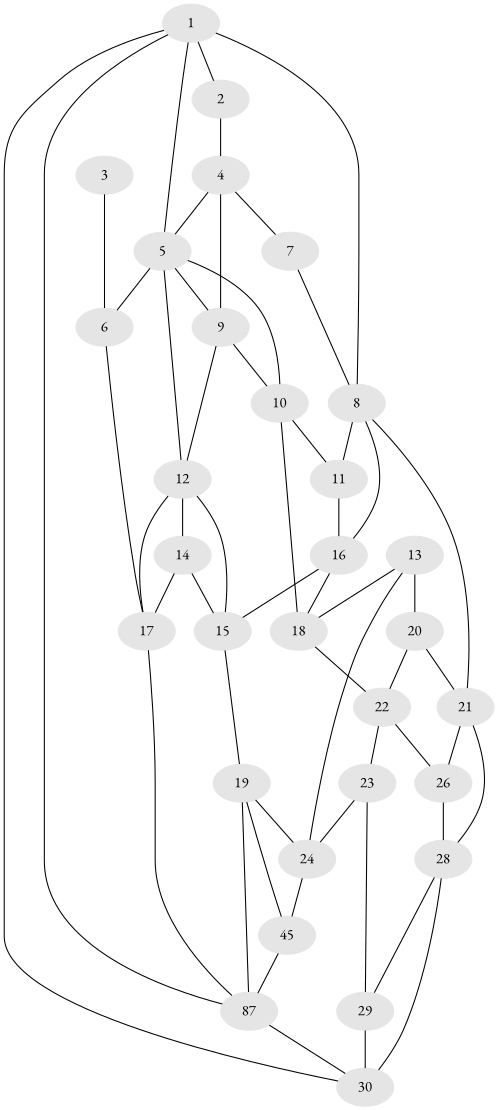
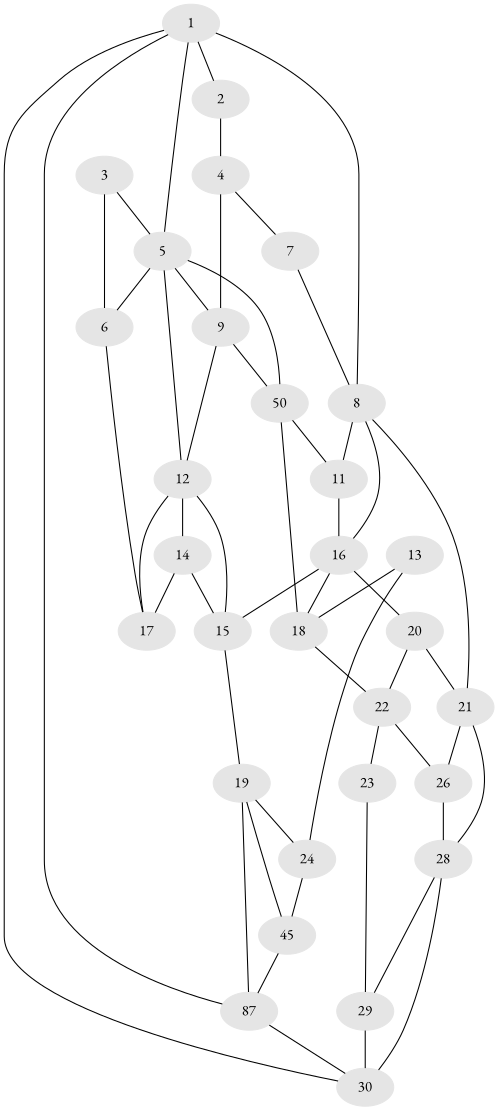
(192, 213) -> (134, 213)
(280, 403) -> (280, 403)
(415, 593) -> (377, 593)
(337, 821) -> none
(155, 835) -> none
